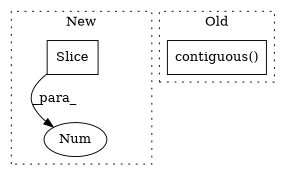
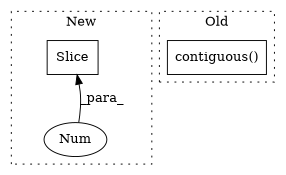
(31, 97) -> (81, 103)
